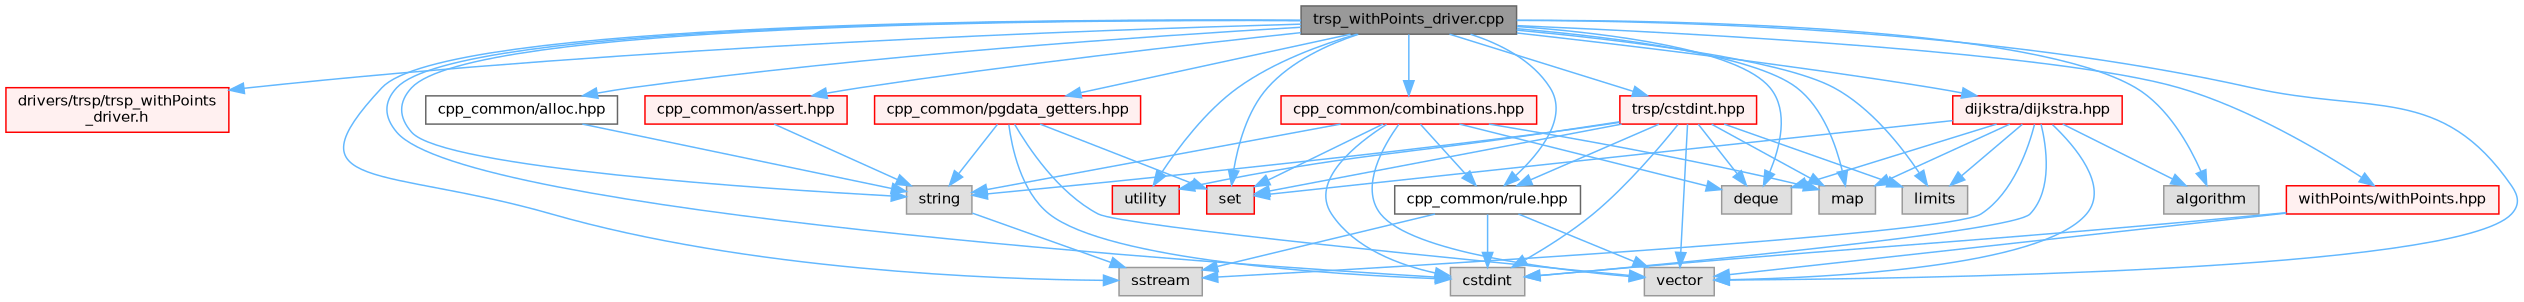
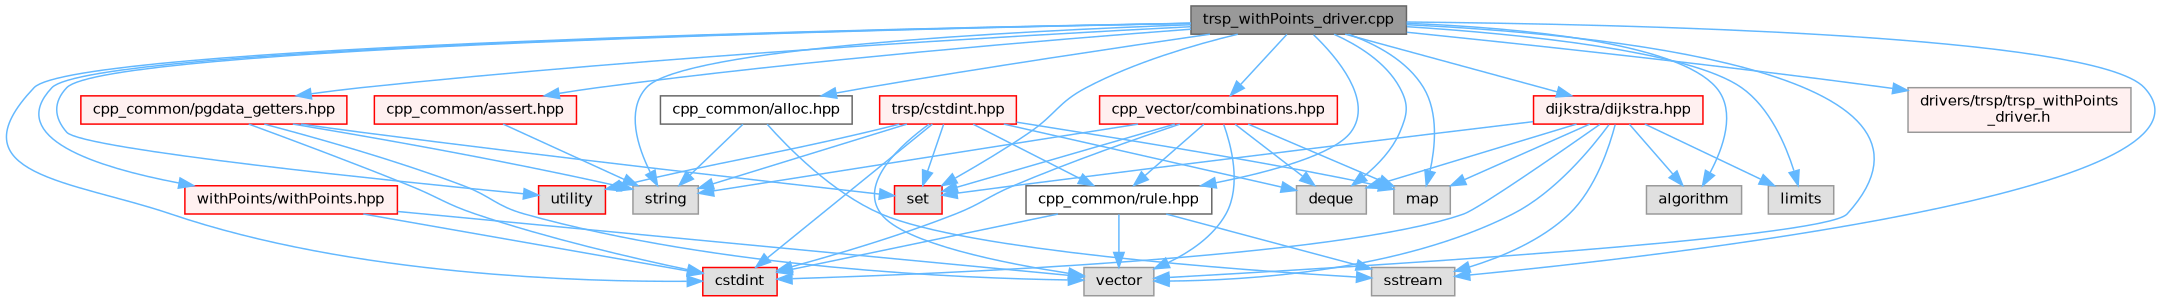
(1541, 63) -> none
(117, 110) -> (2019, 110)
(1409, 110) -> (1218, 110)
(1806, 153) -> none
(1042, 238) -> (1044, 249)
(1488, 282) -> (740, 282)
